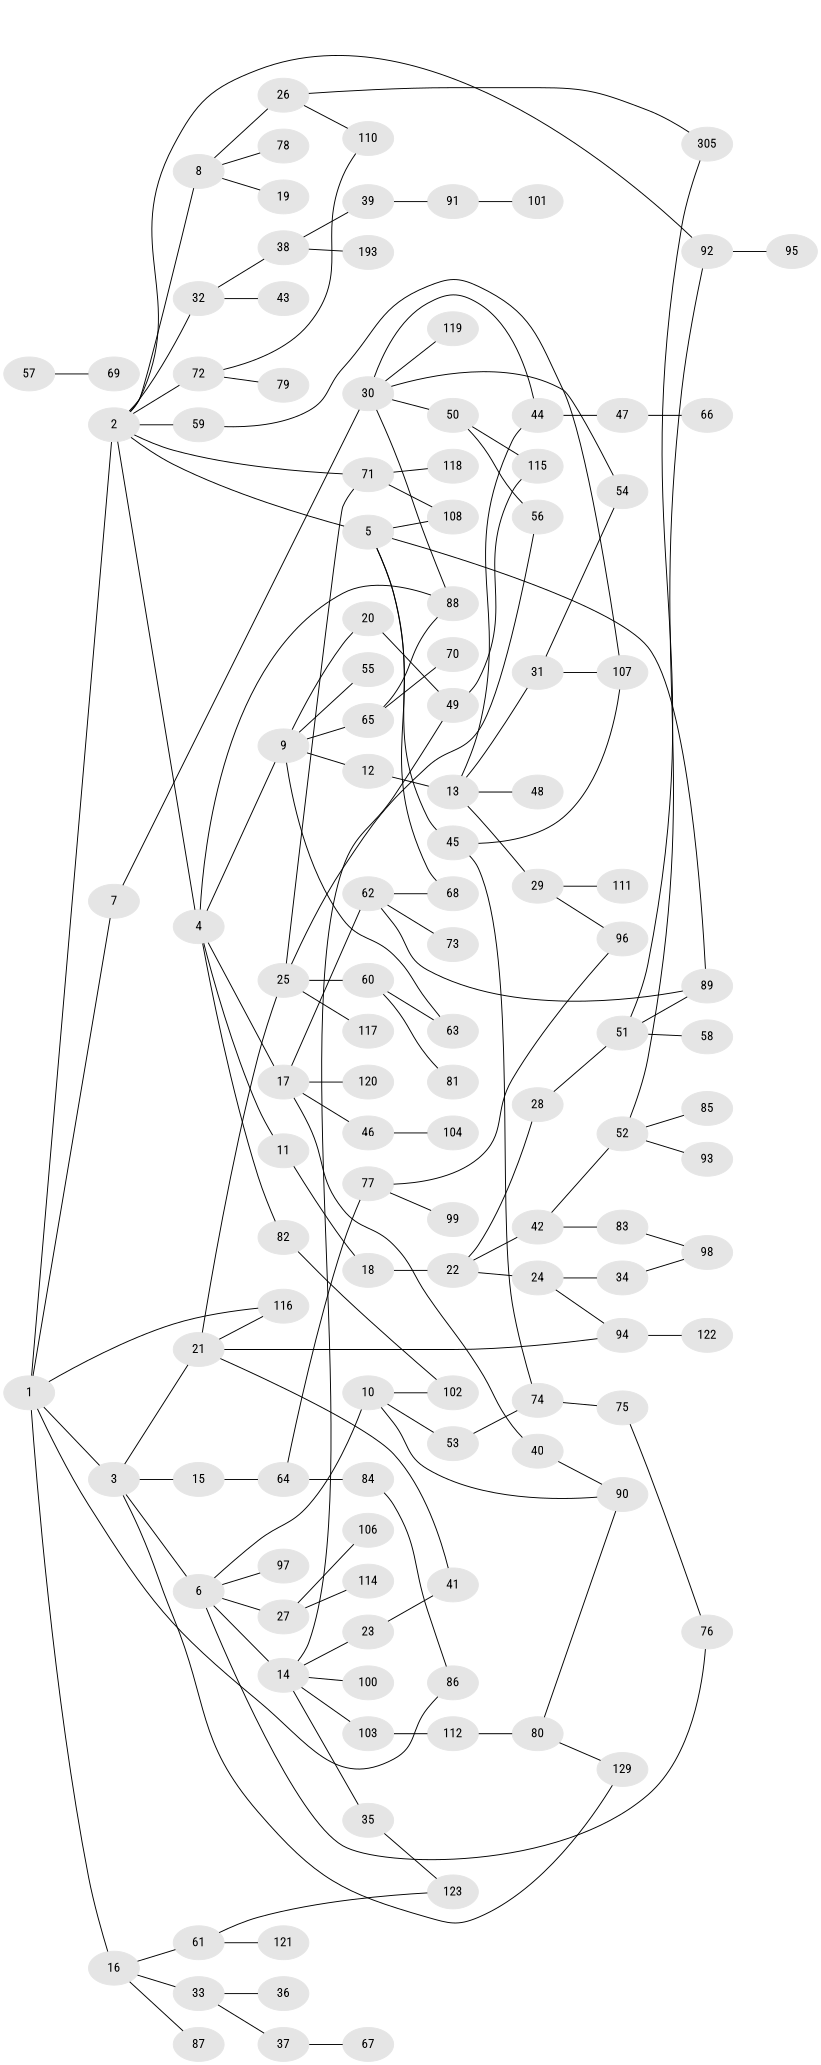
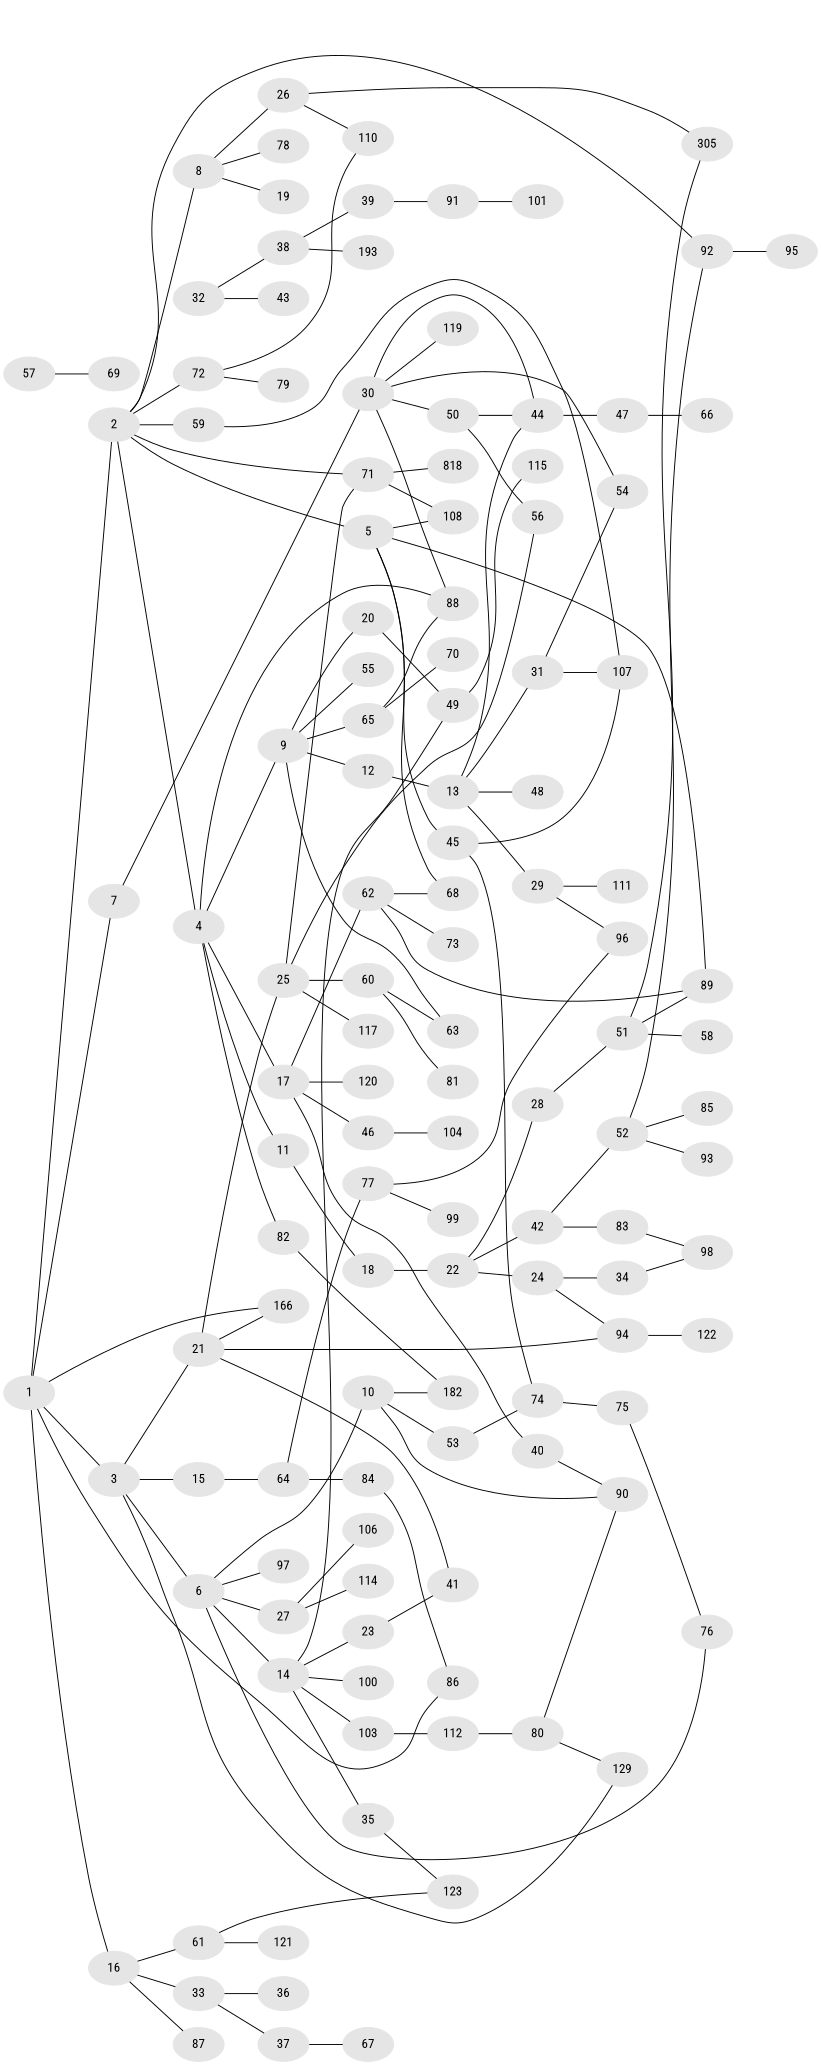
(162, 365) -> none
(495, 441) -> (495, 415)
(453, 466) -> (453, 466)
(283, 1306) -> (283, 1306)
(453, 1393) -> (453, 1393)
